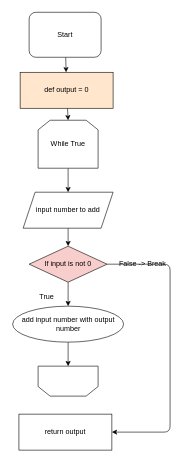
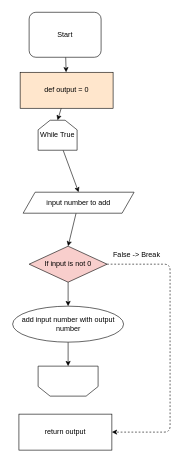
(68, 144) -> (58, 135)
(68, 210) -> (79, 203)
(140, 264) -> (140, 264)
(143, 264) -> (137, 255)
(47, 297) -> none
